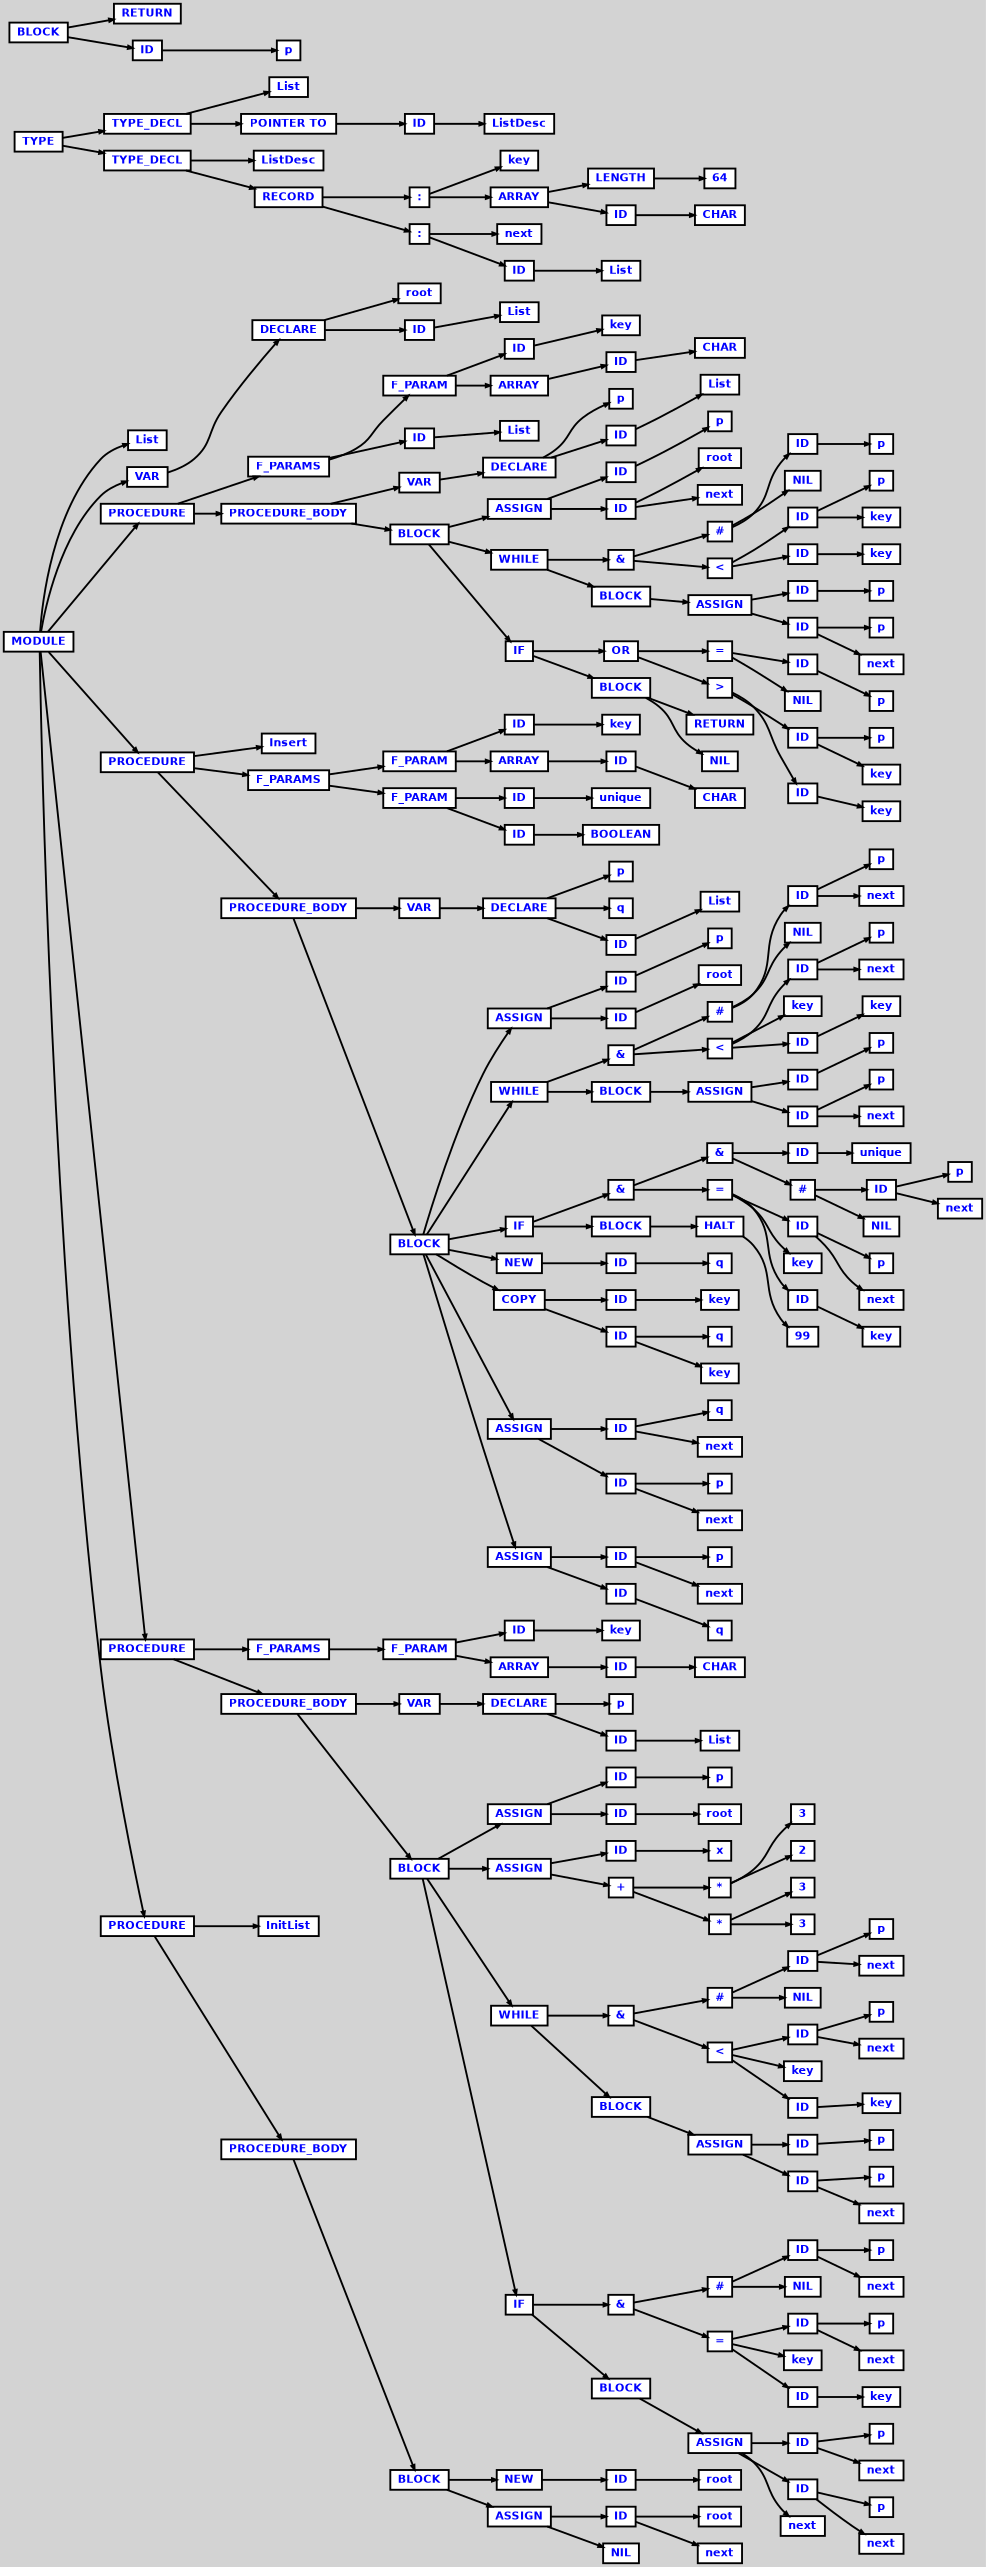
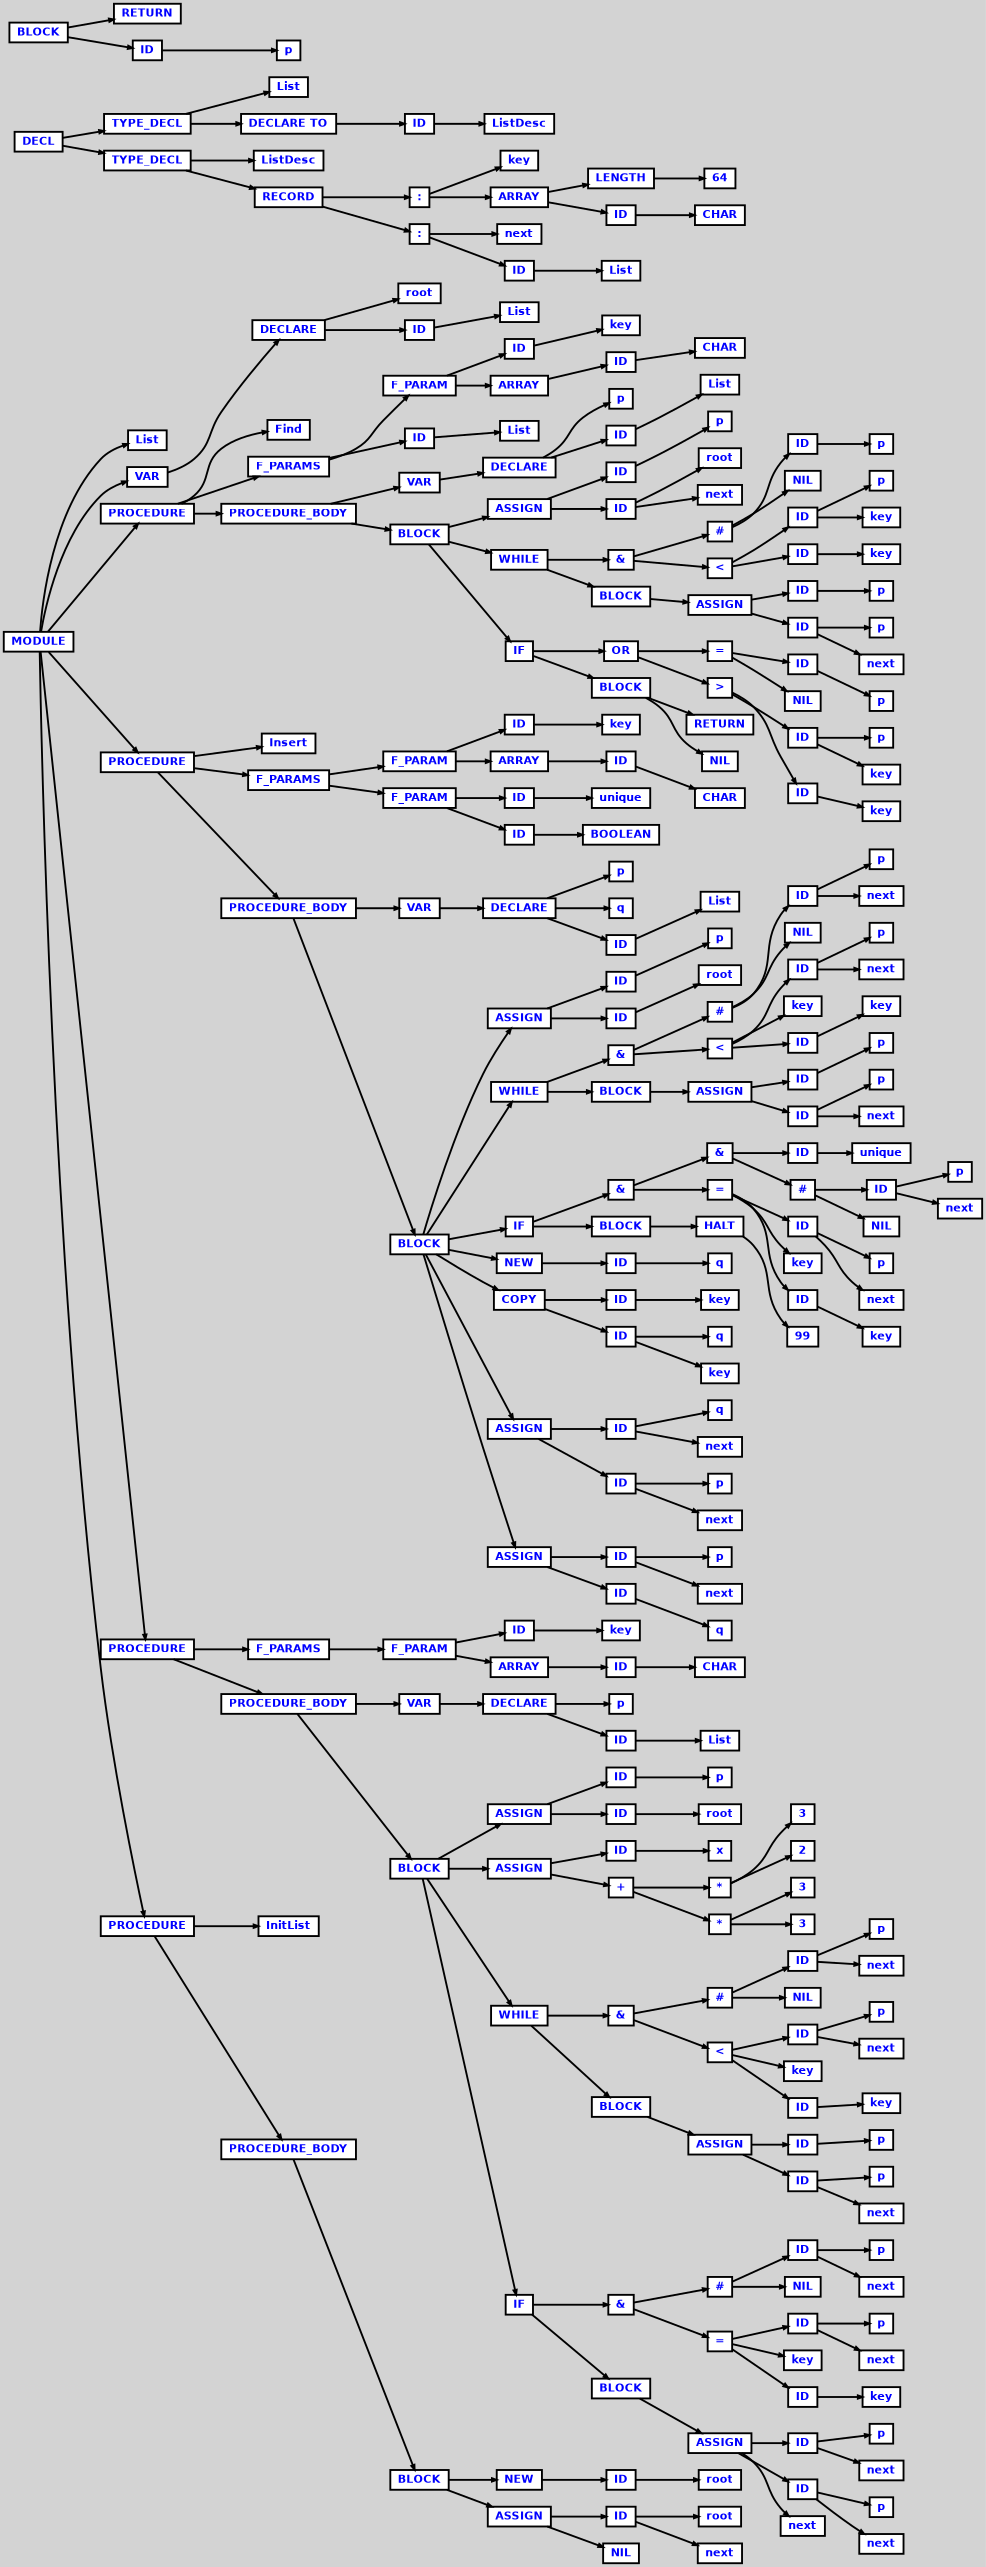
(289, 124) -> (289, 124)
(39, 142) -> (39, 142)
none -> (289, 430)
